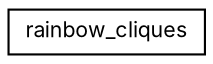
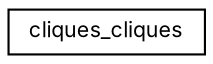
(107, 32) -> (107, 32)
